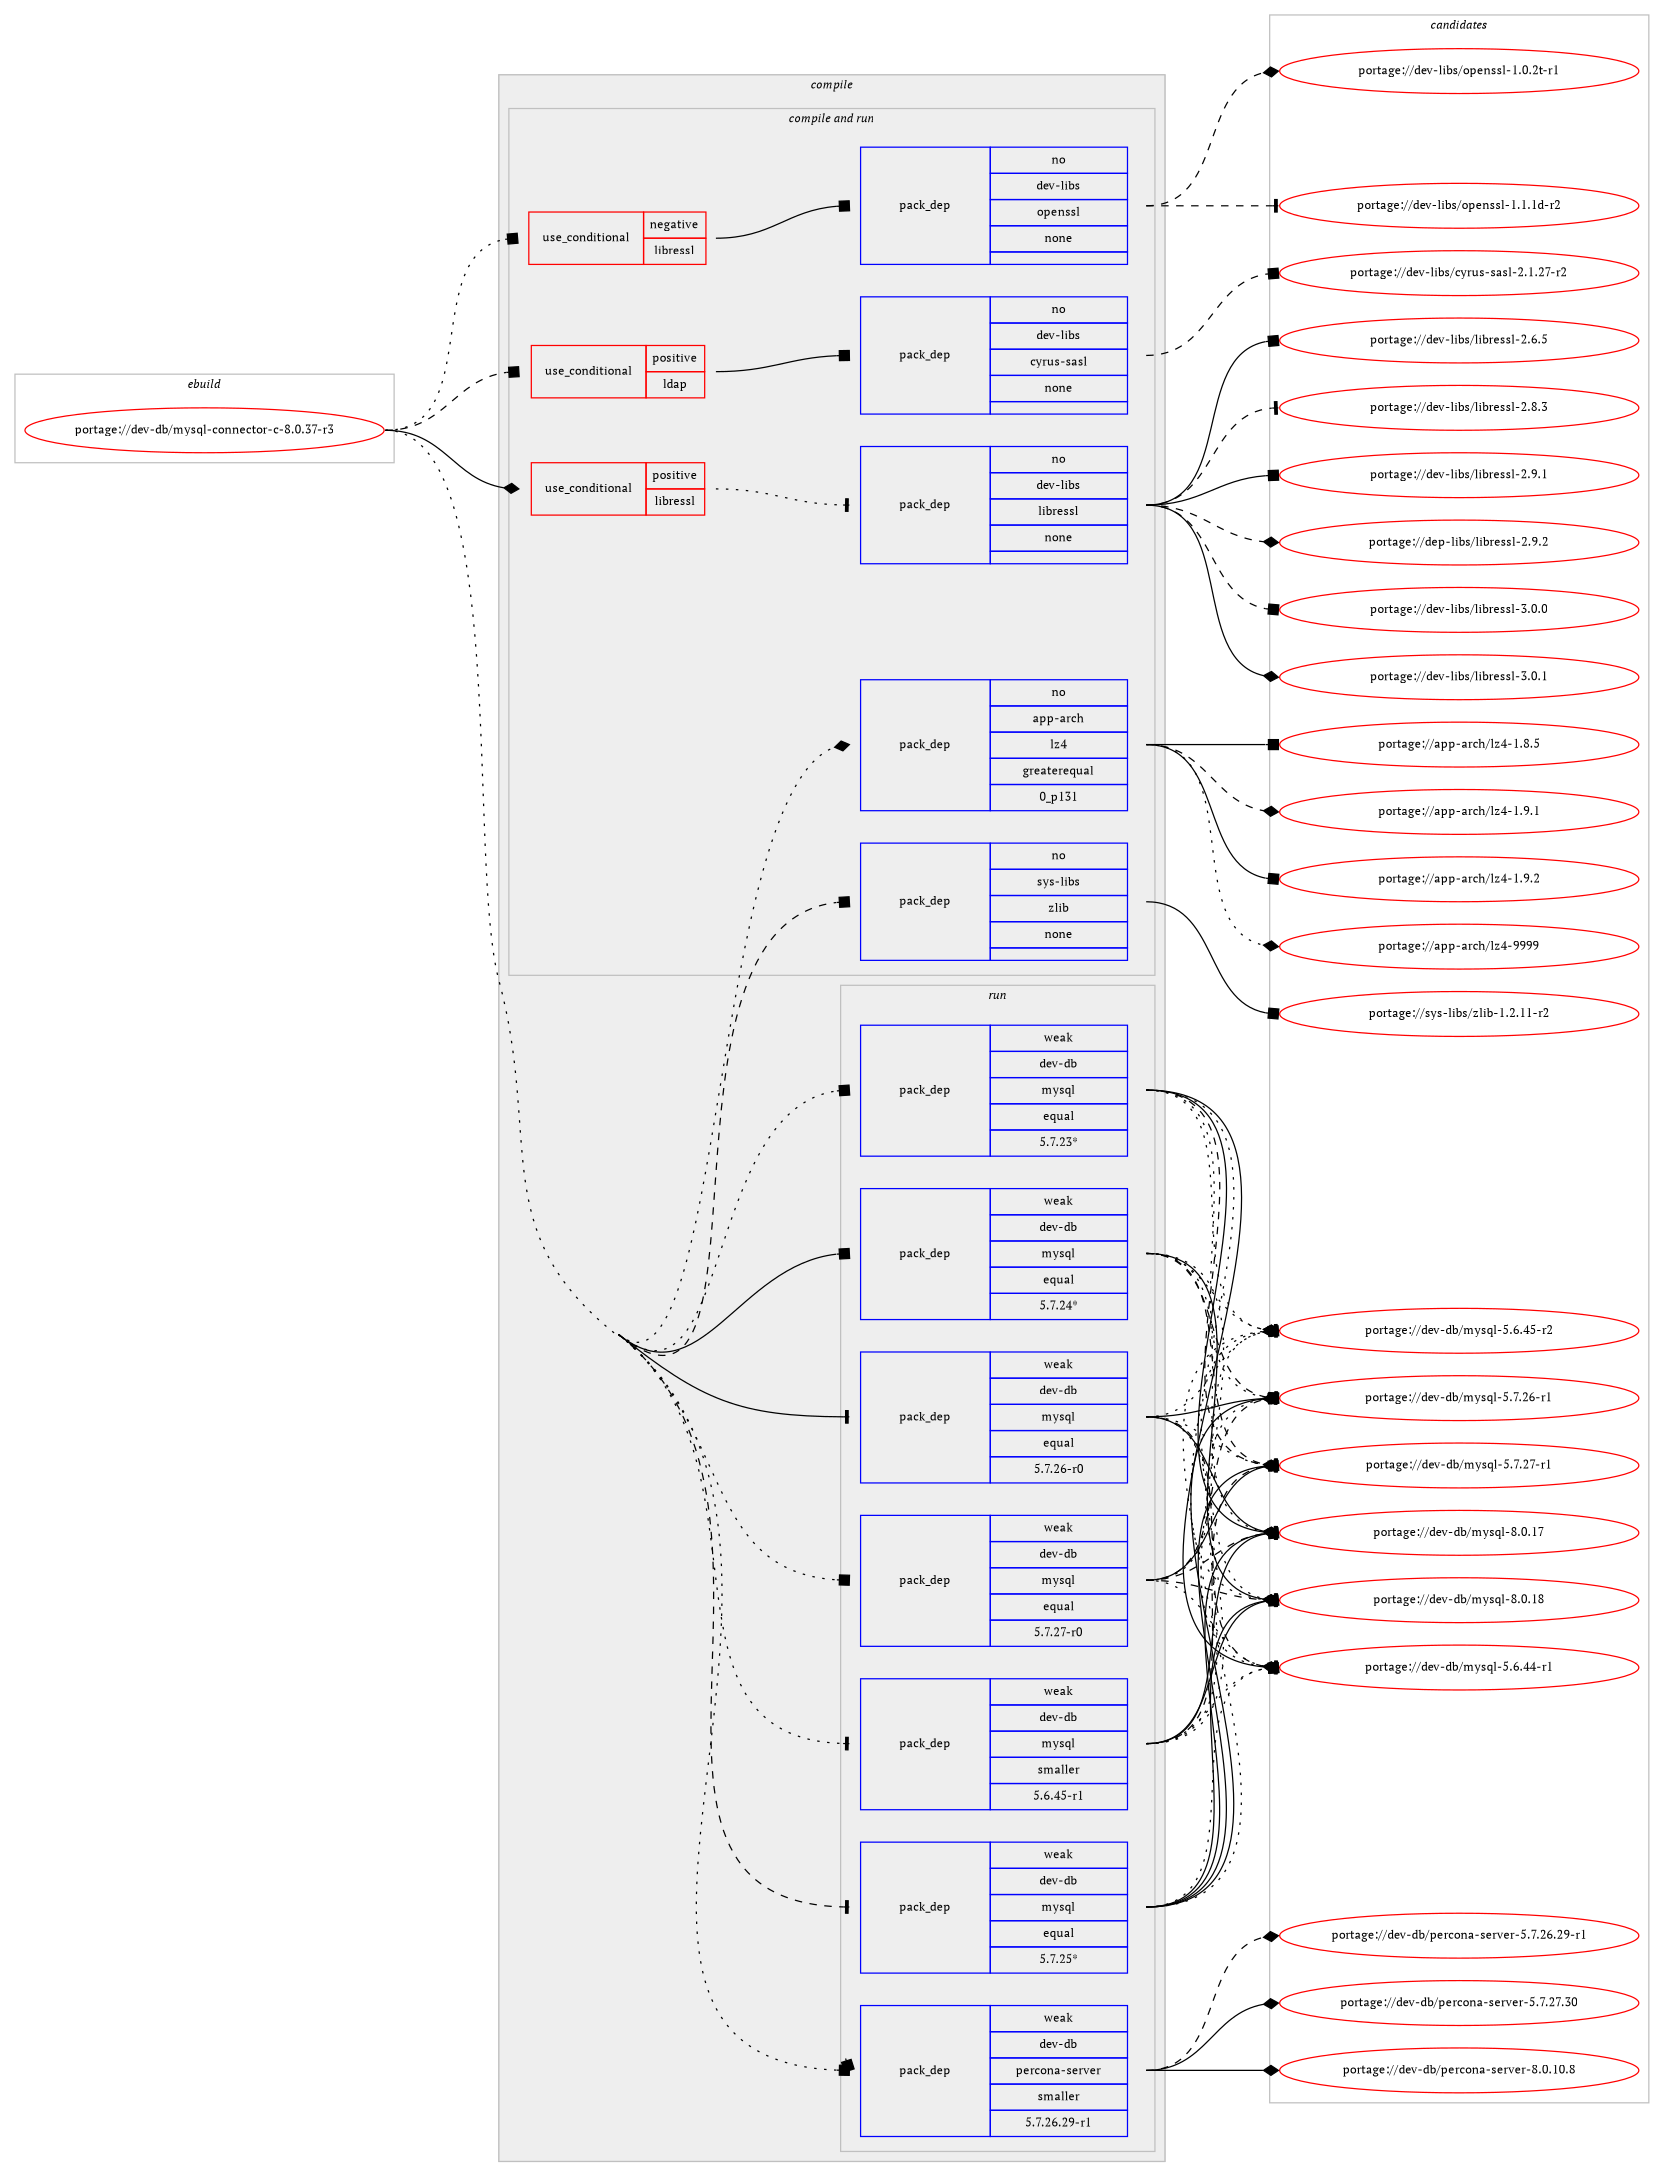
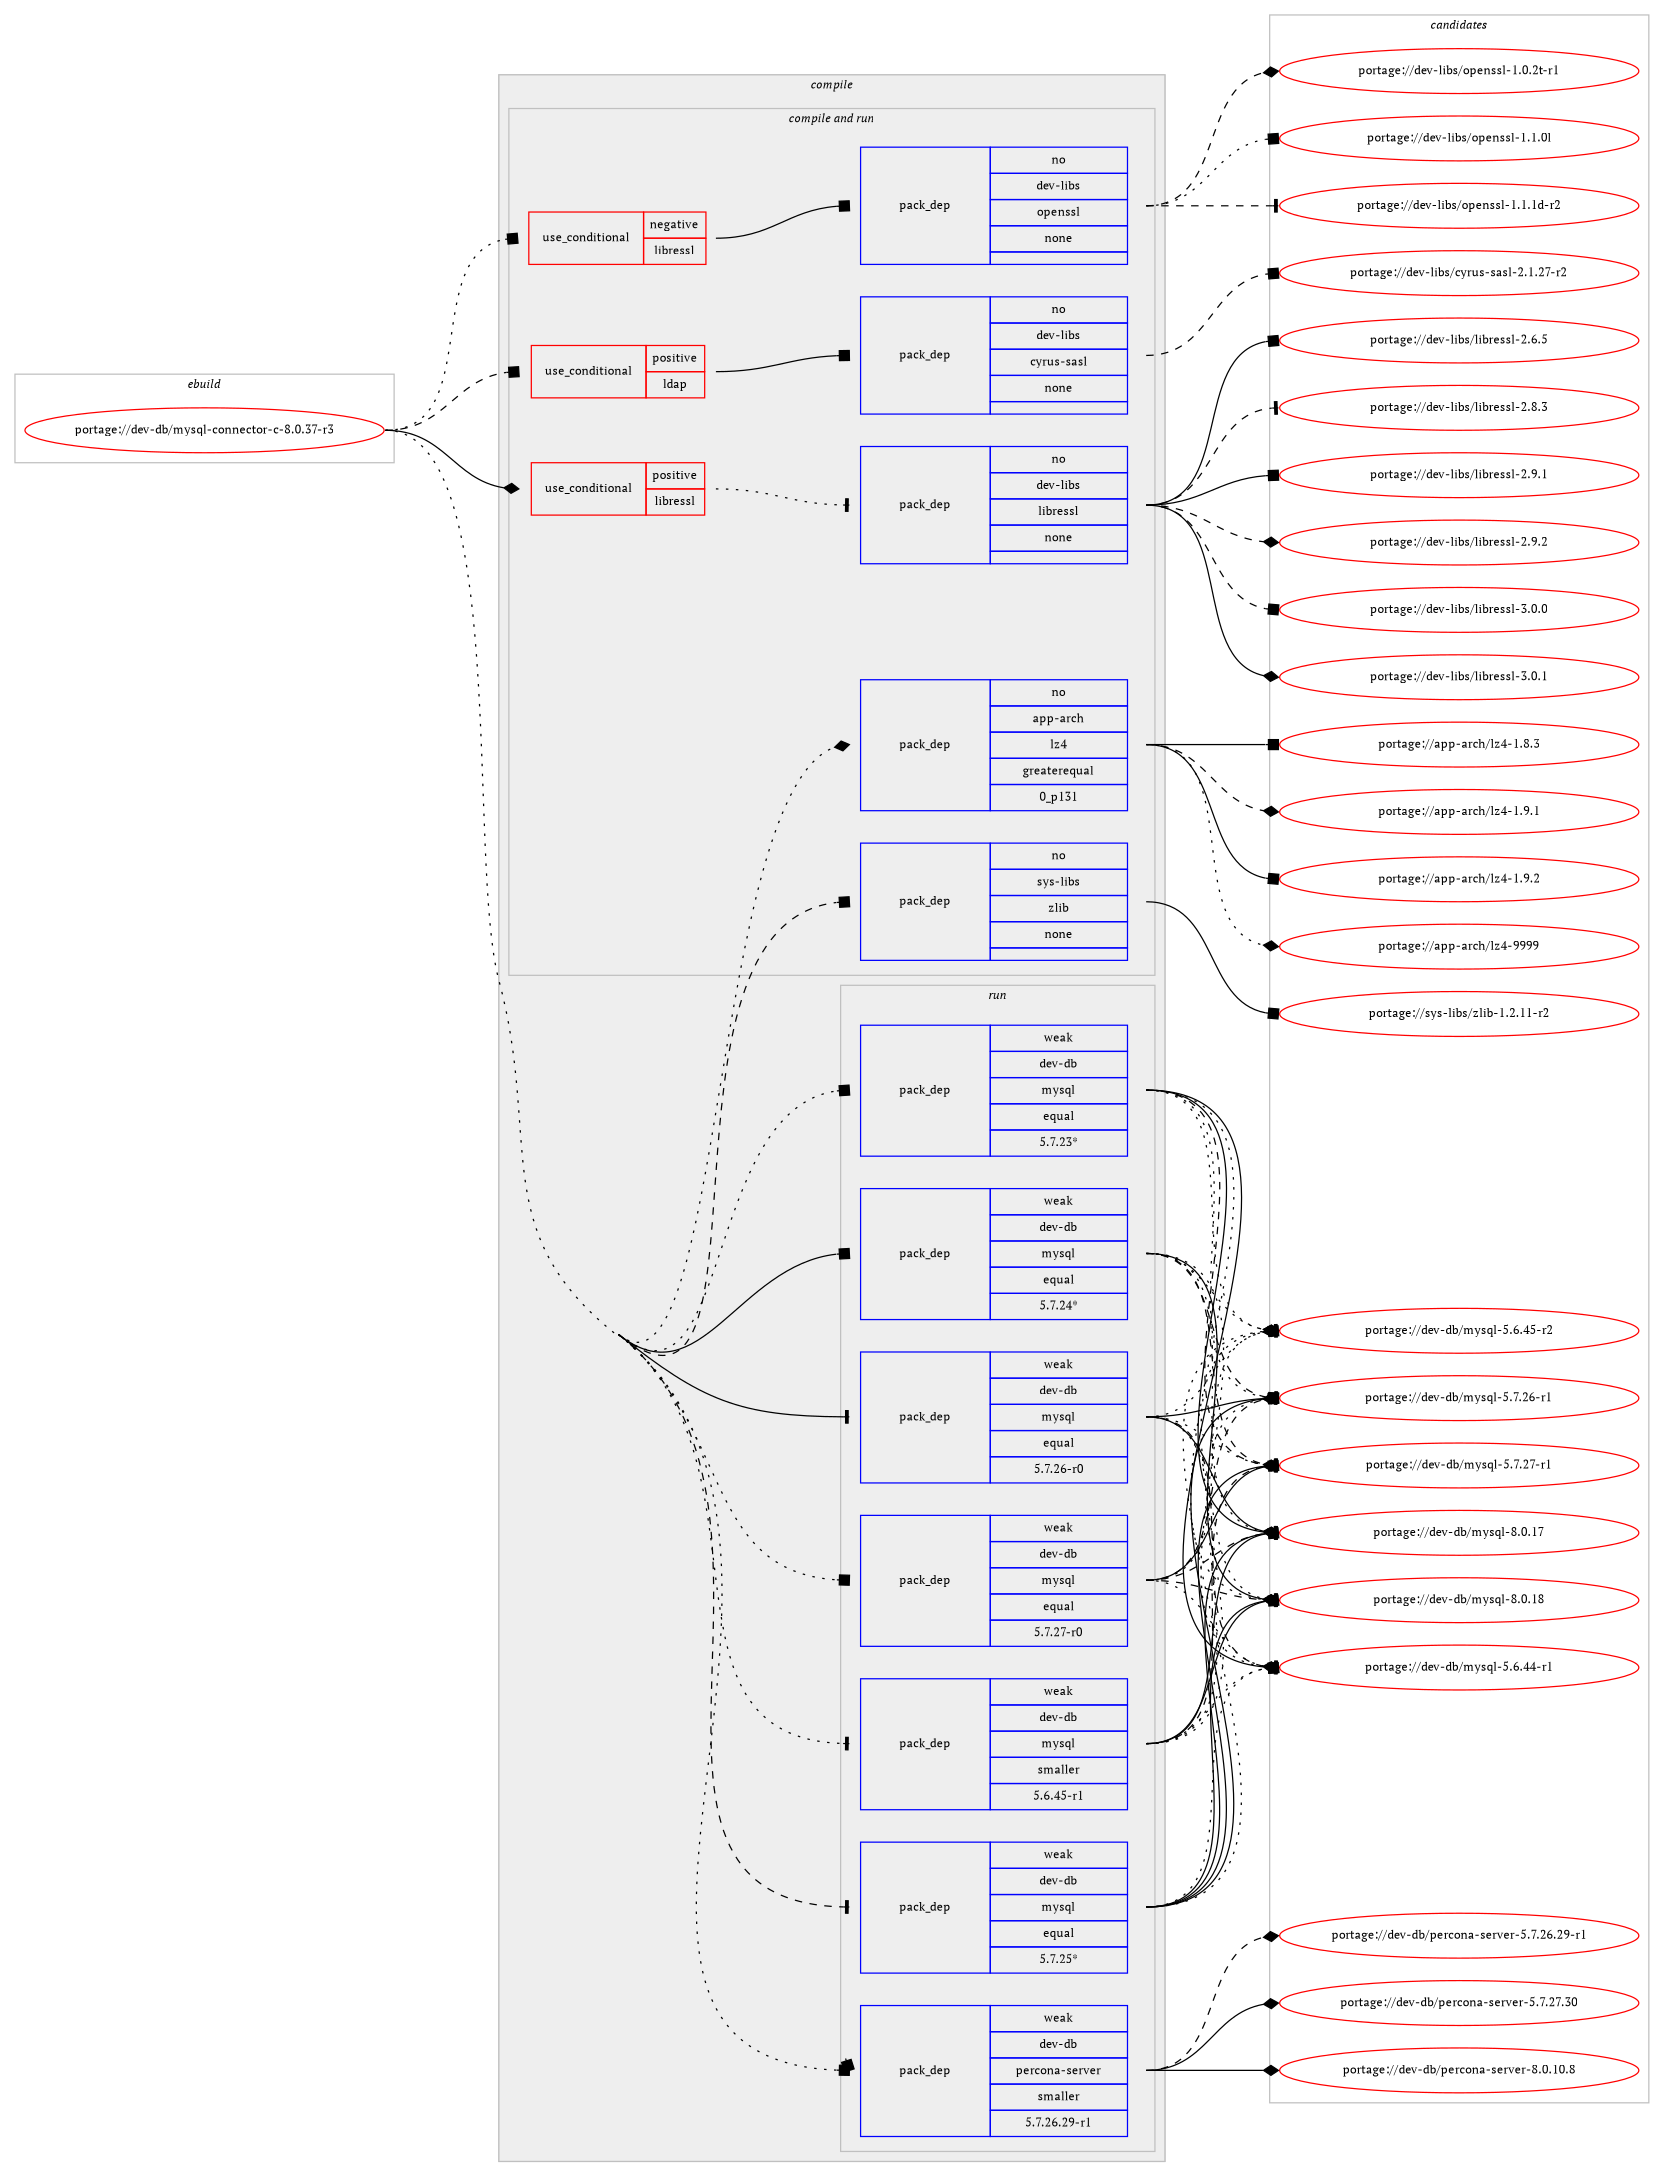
none -> (1459, 138)
(1459, 543) -> (1459, 543)
(1459, 745) -> (1459, 745)
